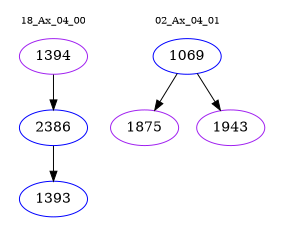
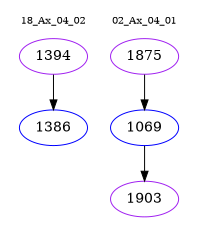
(53, 21) -> (53, 21)
(169, 88) -> (145, 87)
(53, 128) -> (53, 128)
(231, 128) -> (145, 199)
(53, 199) -> none
